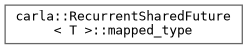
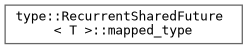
(124, 24) -> (124, 24)
